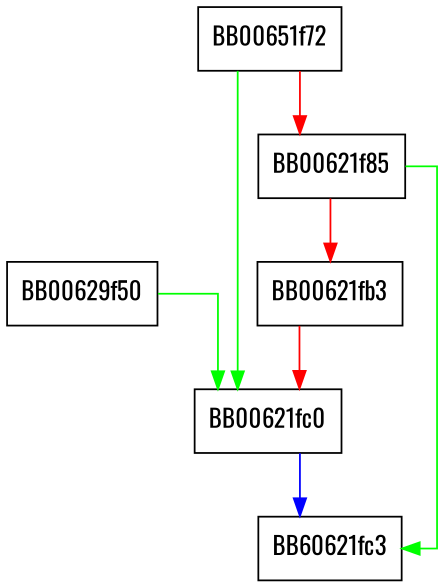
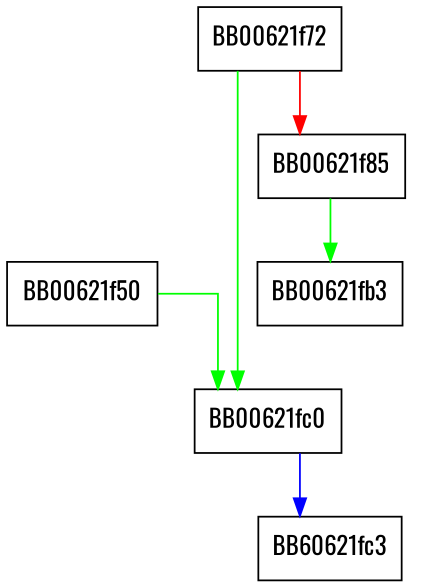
(270, 39) -> (270, 39)
(330, 221) -> (330, 221)
(82, 294) -> (82, 294)
(299, 348) -> none
(437, 350) -> none
